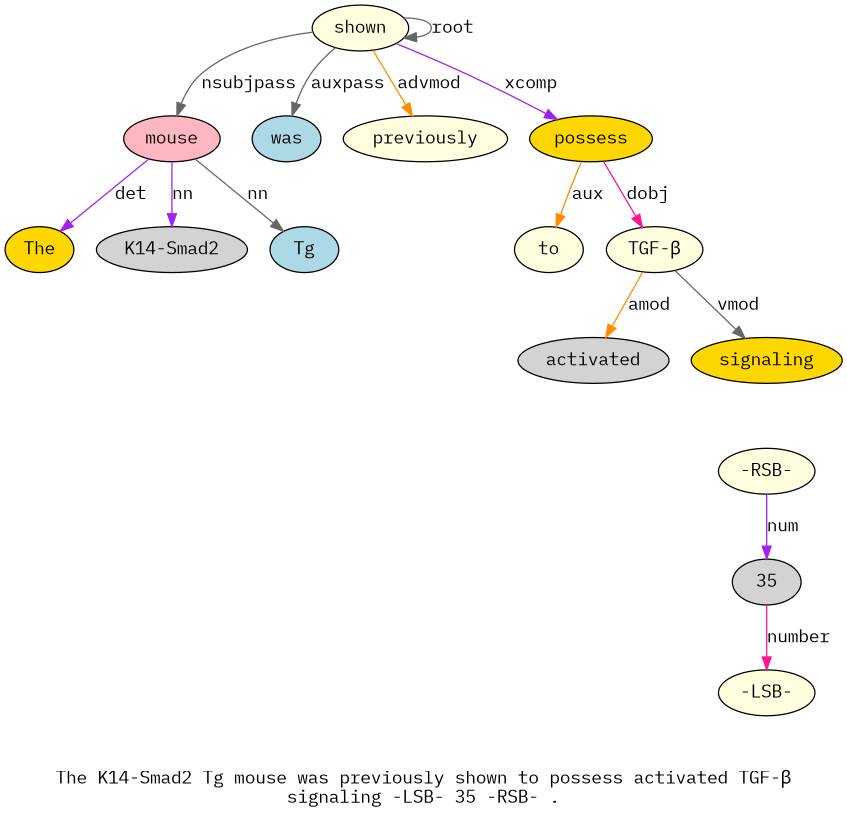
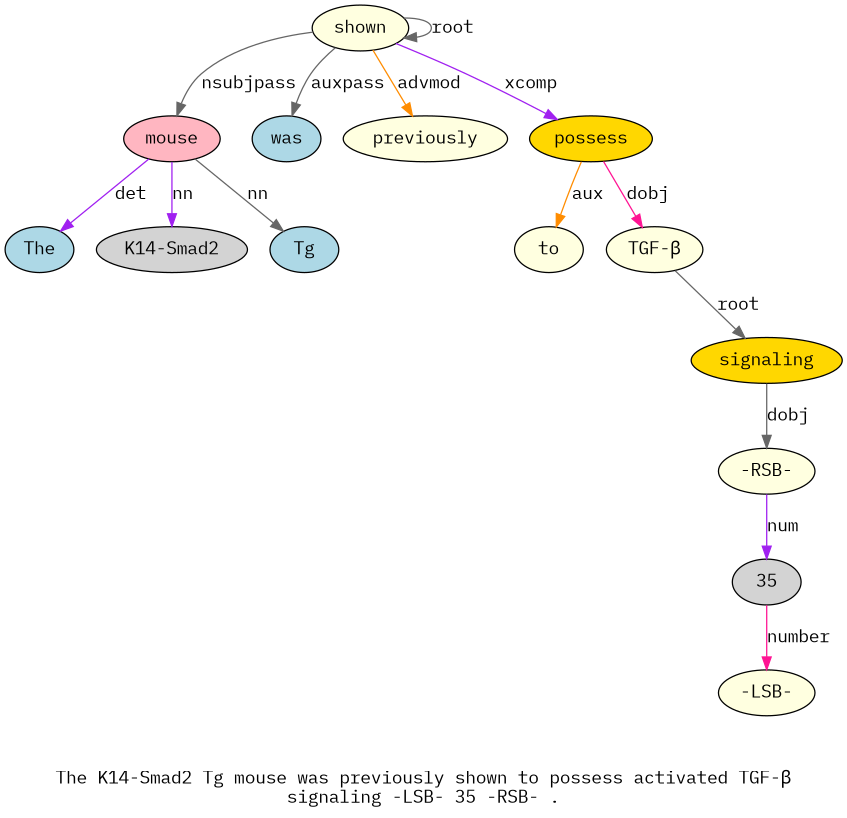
(39, 250) -> (39, 250)
(739, 305) -> (739, 305)
(594, 360) -> none
none -> (767, 409)
